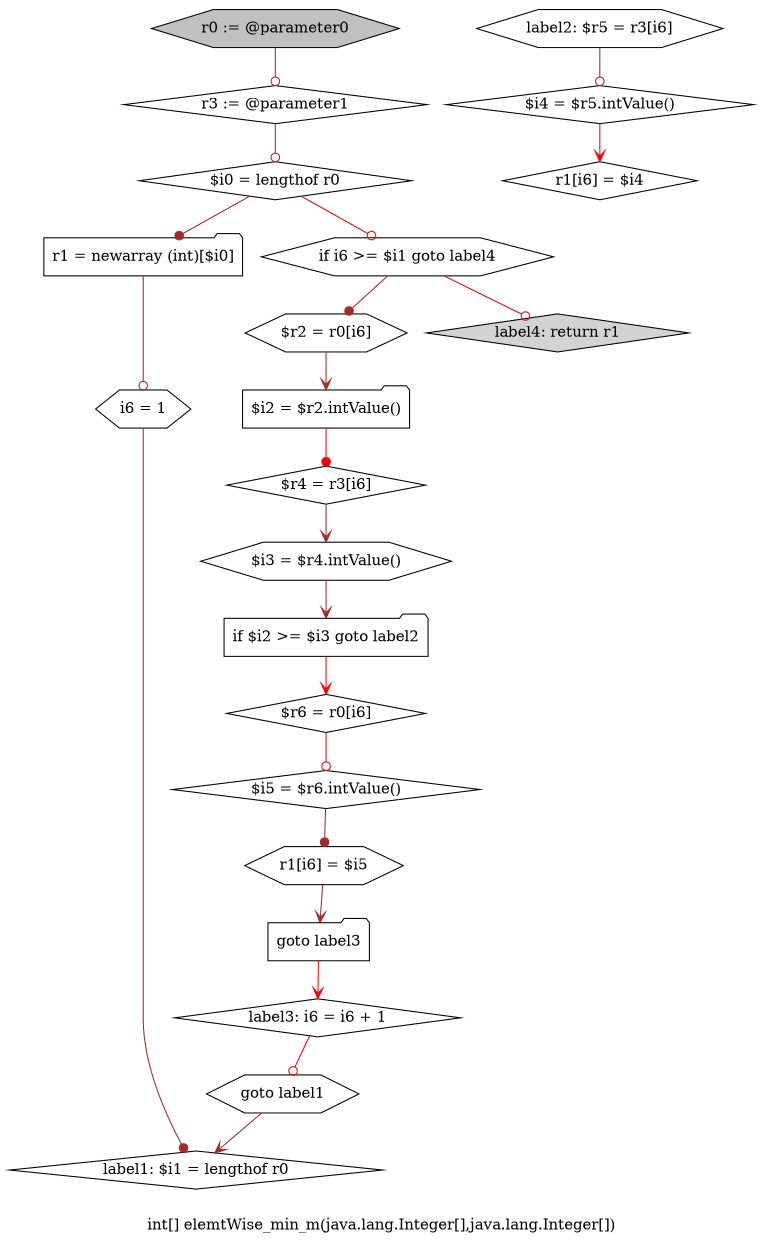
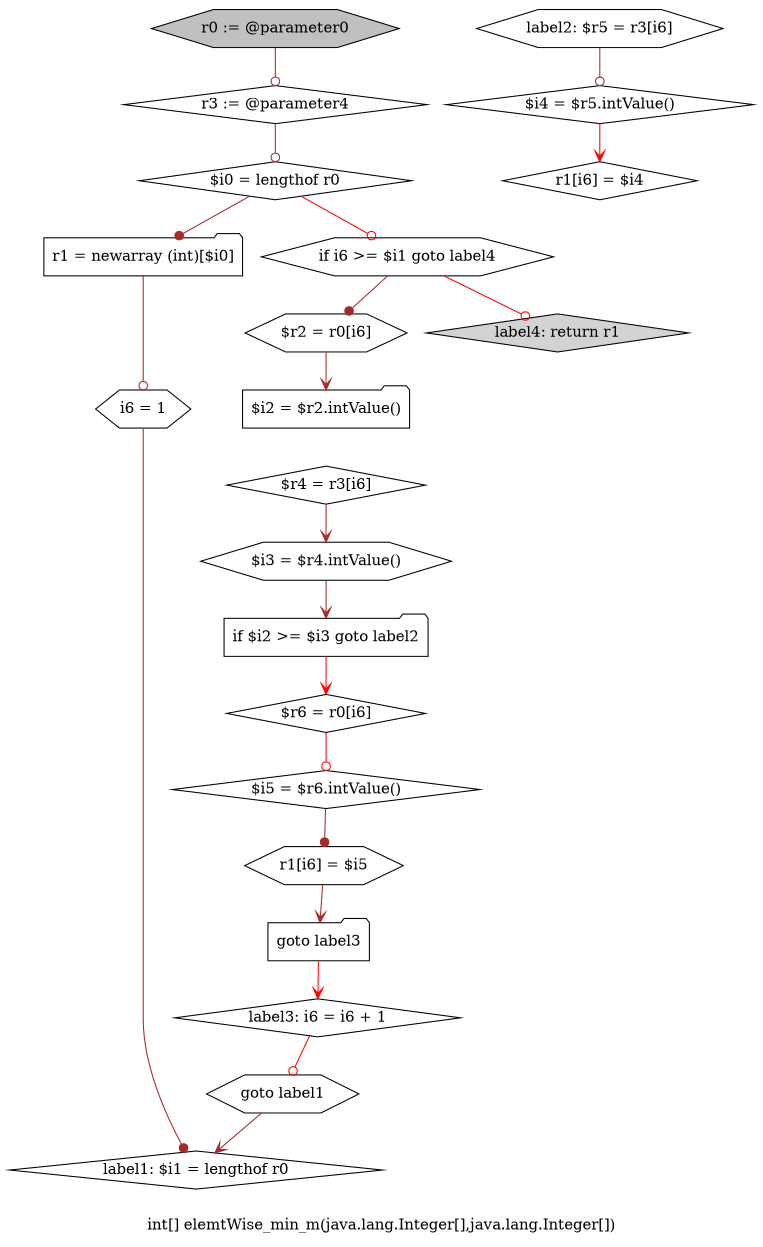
(275, 105) -> (275, 105)
(326, 443) -> none
